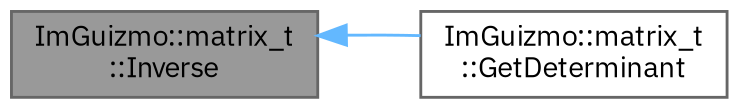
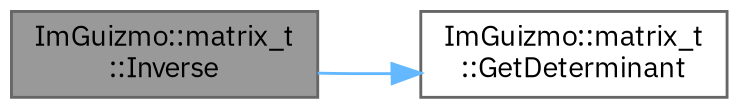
(384, 35) -> (355, 74)
